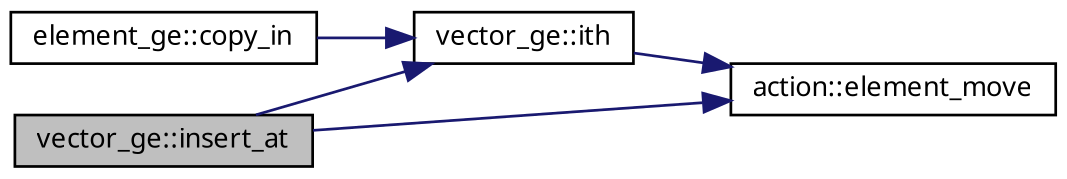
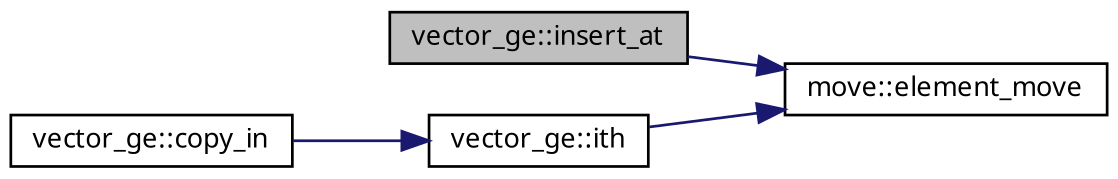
(164, 38) -> (152, 141)
(893, 89) -> (946, 89)
(331, 93) -> none
